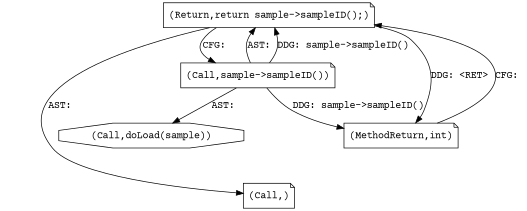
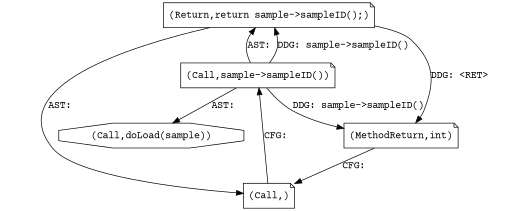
(201, 42) -> (264, 139)
(482, 55) -> (338, 164)
